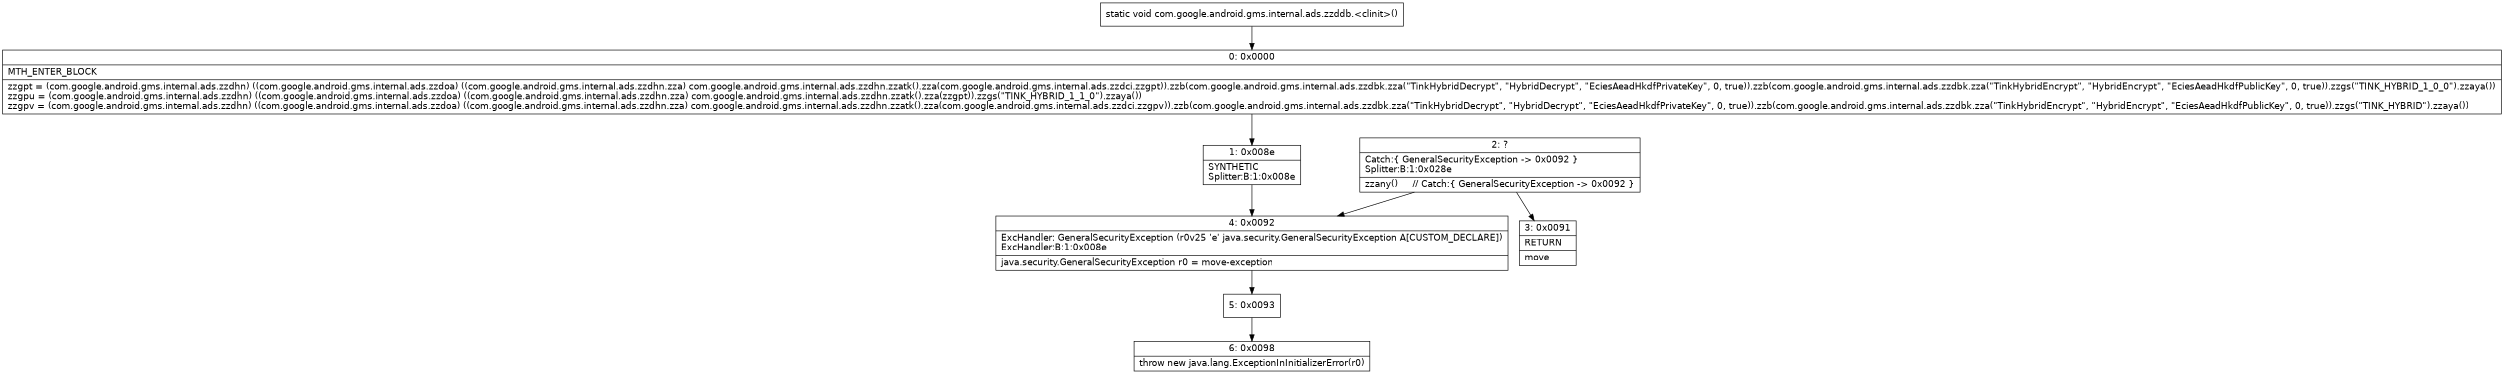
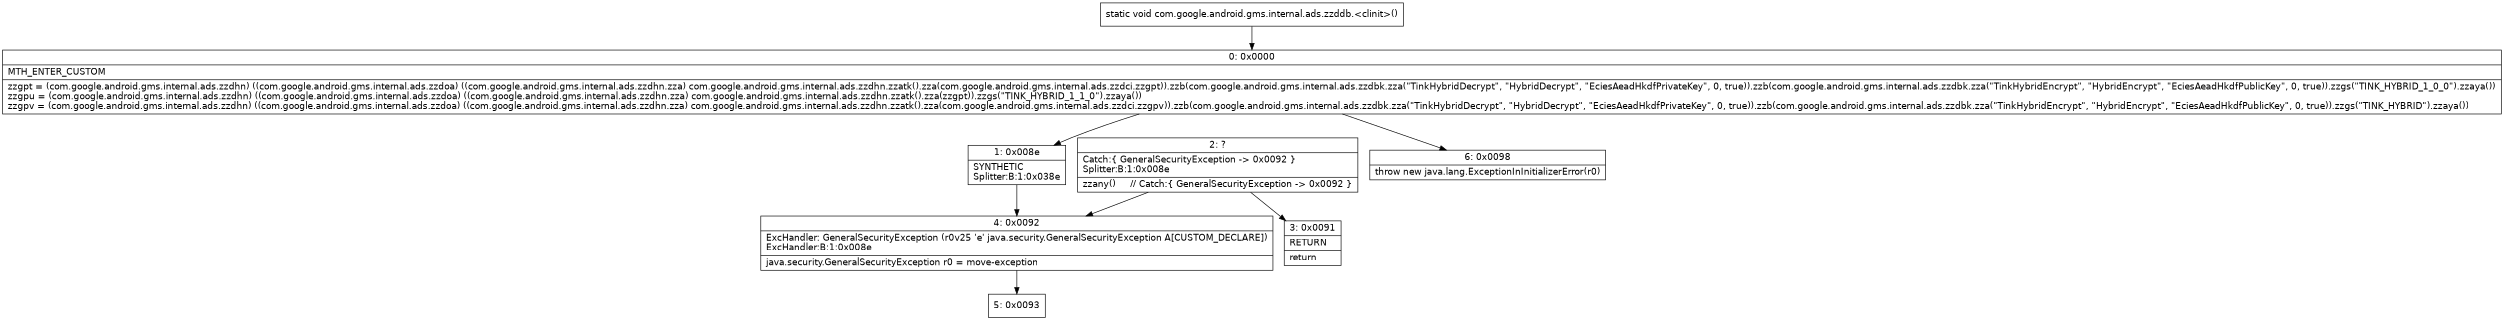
(53, 72) -> (57, 72)
(1409, 170) -> (1126, 170)
(1252, 177) -> (1017, 177)
(1537, 258) -> (1303, 258)
(1252, 326) -> (1391, 131)
